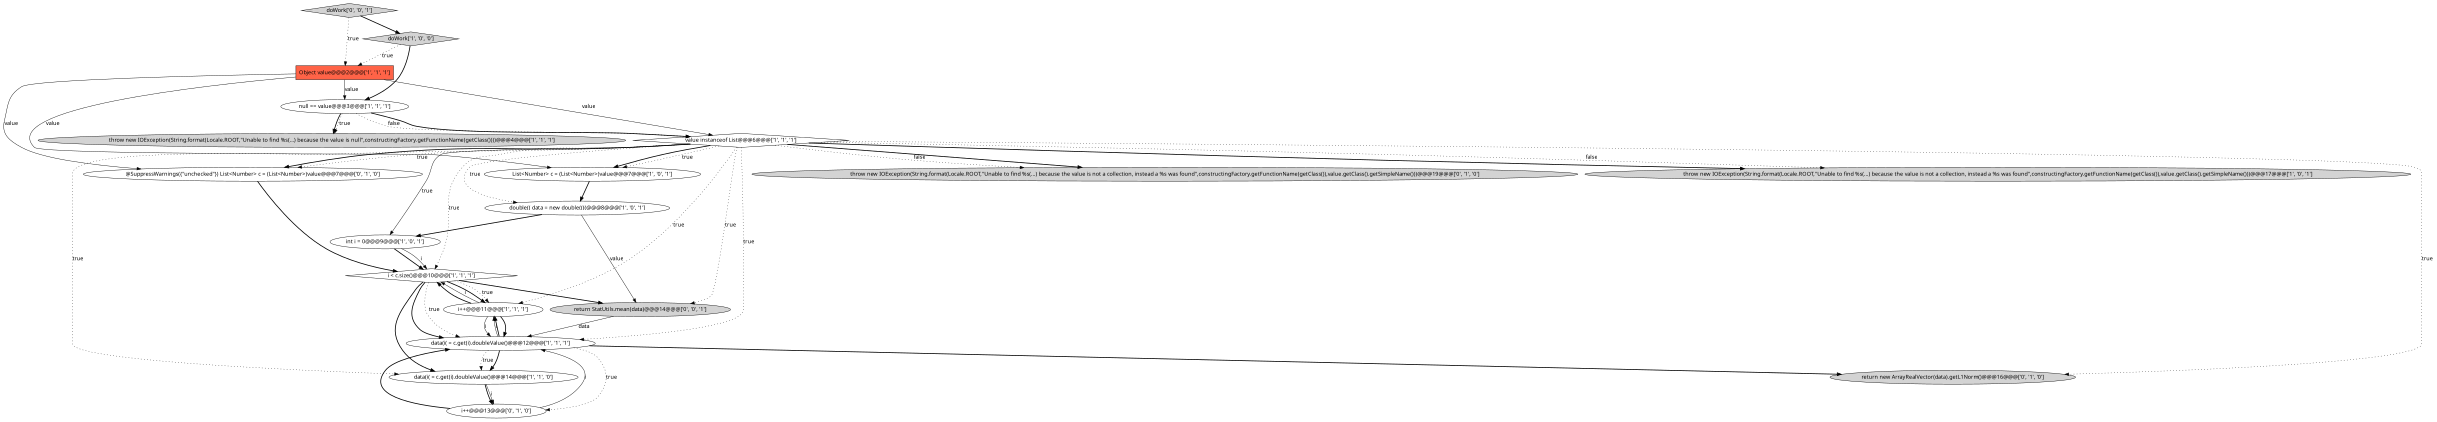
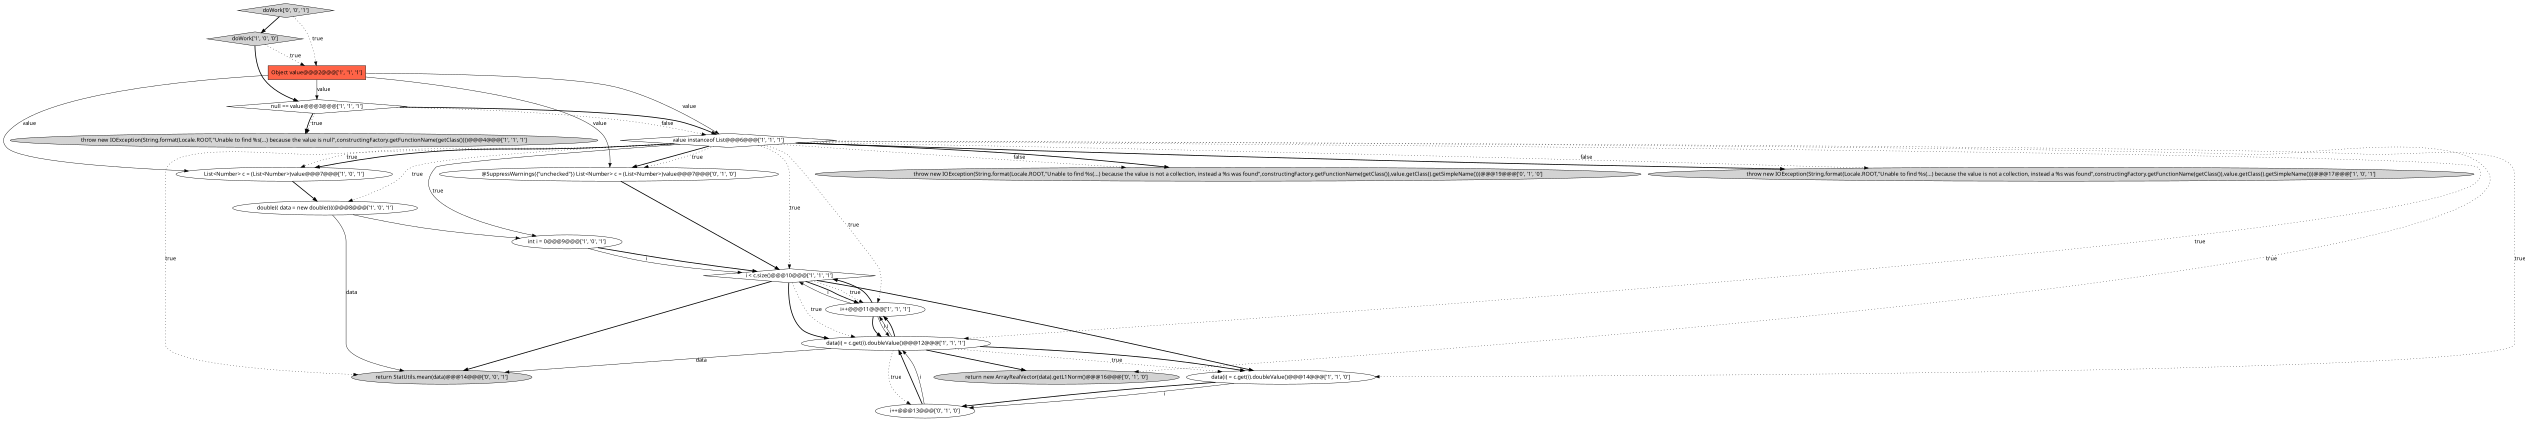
(345, 107) -> (317, 107)
(481, 225) -> (434, 229)
(617, 259) -> (352, 293)
(572, 326) -> (670, 360)
